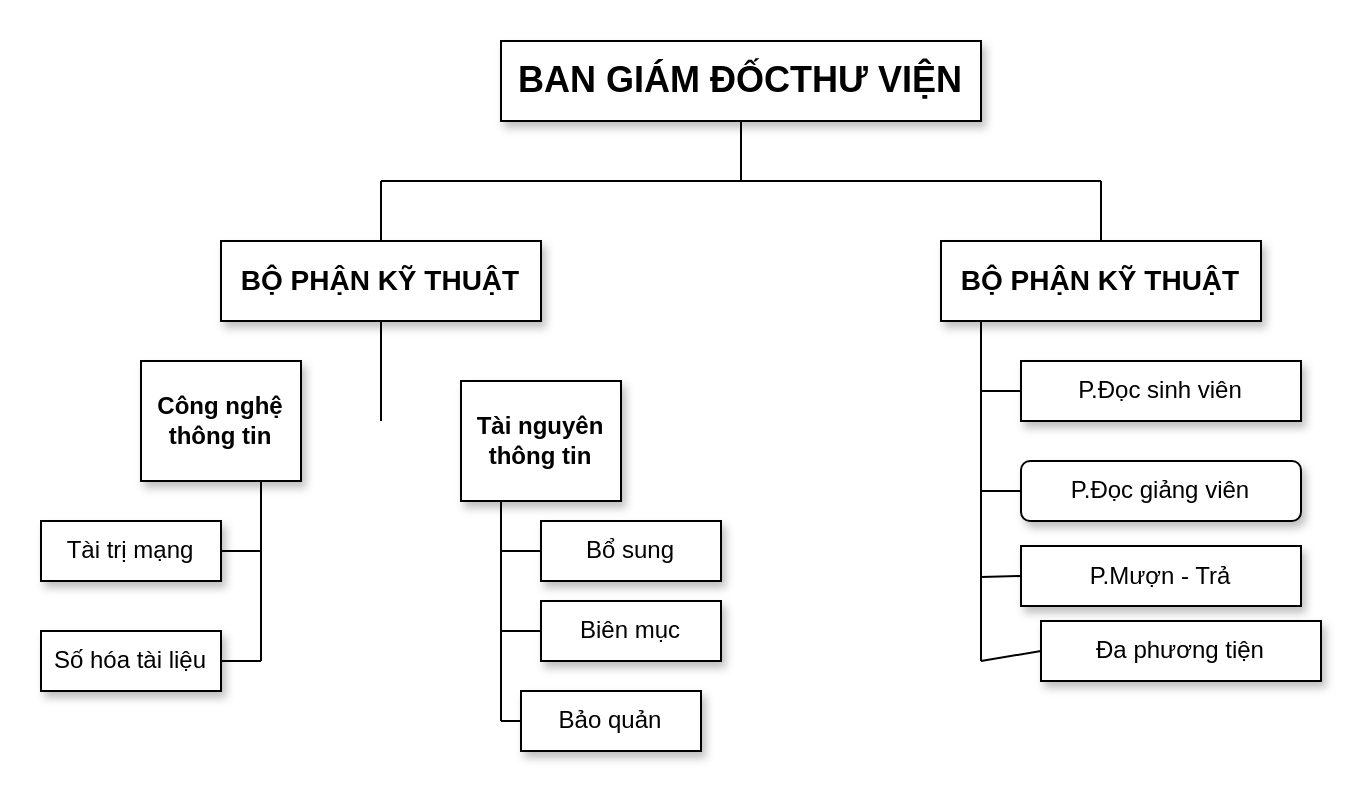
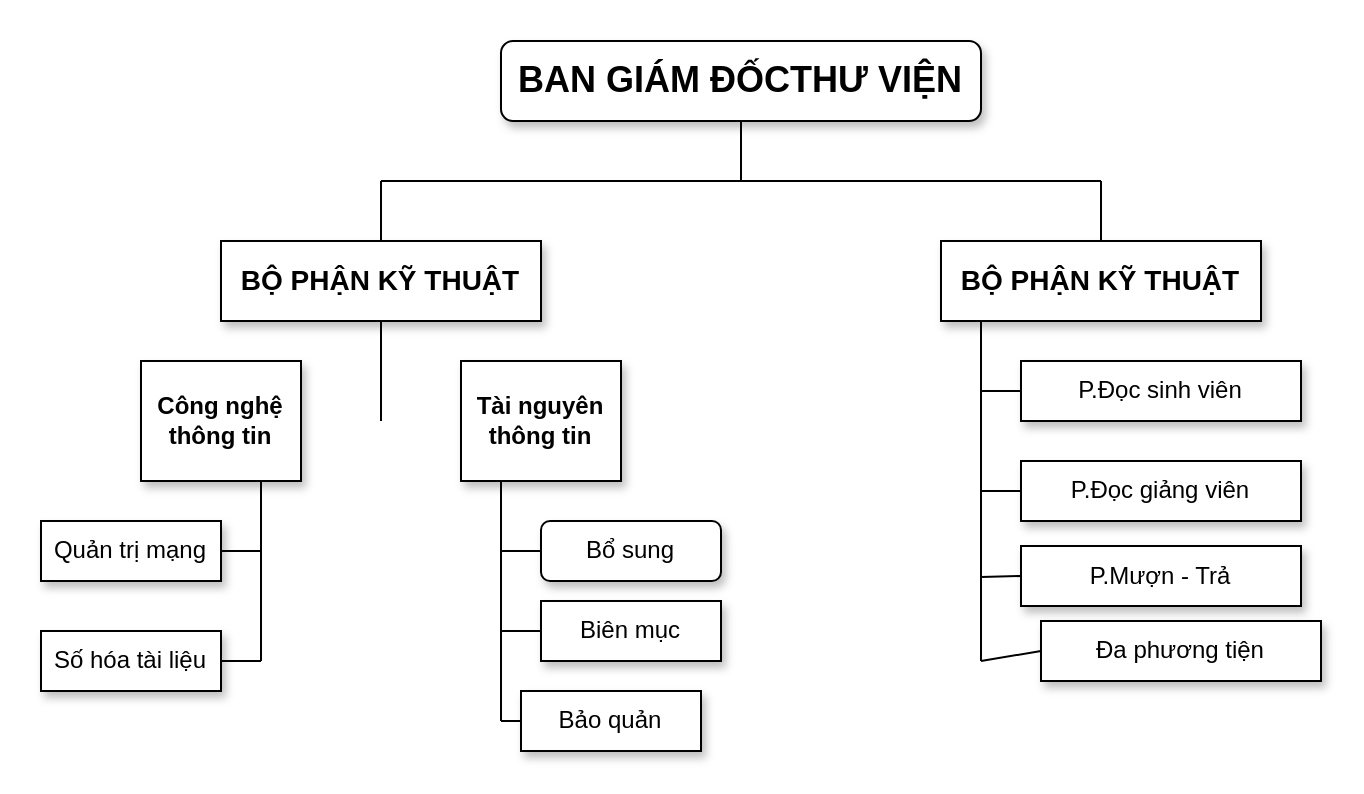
(741, 81) -> (741, 81)
(541, 441) -> (541, 421)
(1161, 491) -> (1161, 491)
(131, 551) -> (131, 551)
(631, 551) -> (631, 551)
